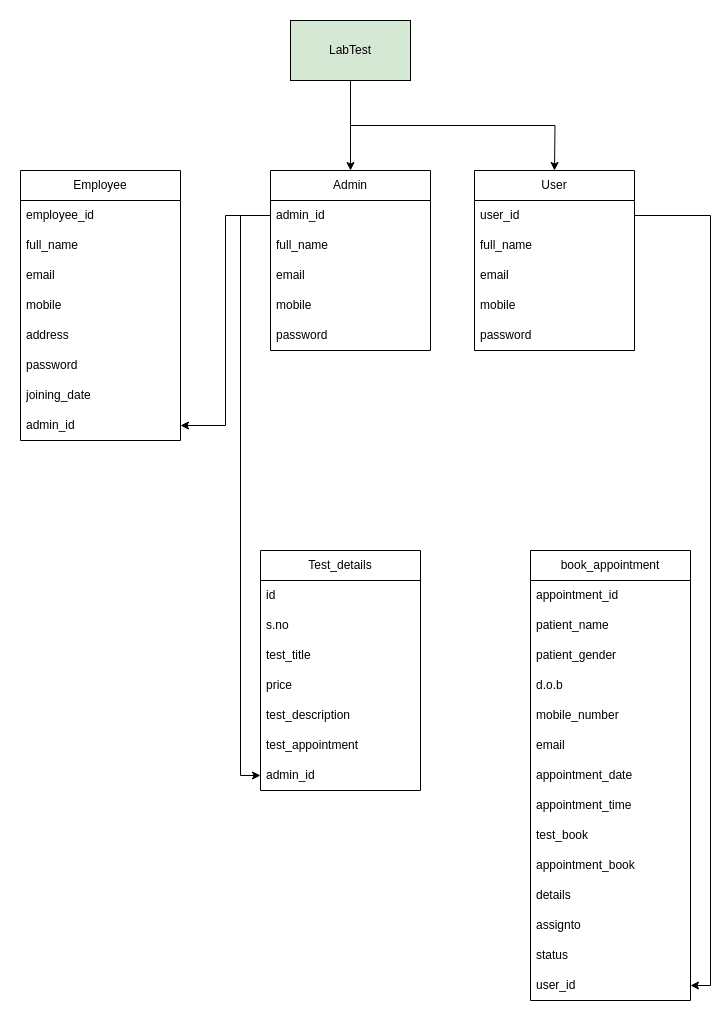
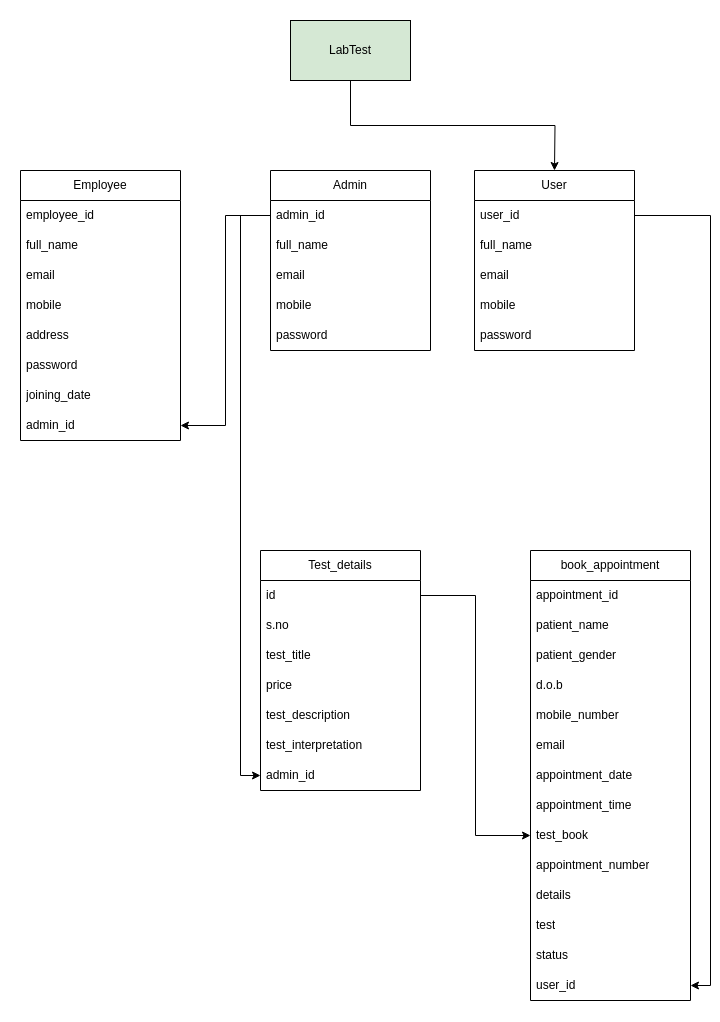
(351, 145) -> none
none -> (476, 713)
(319, 746) -> (327, 746)
(589, 866) -> (595, 866)
(562, 926) -> (550, 926)
